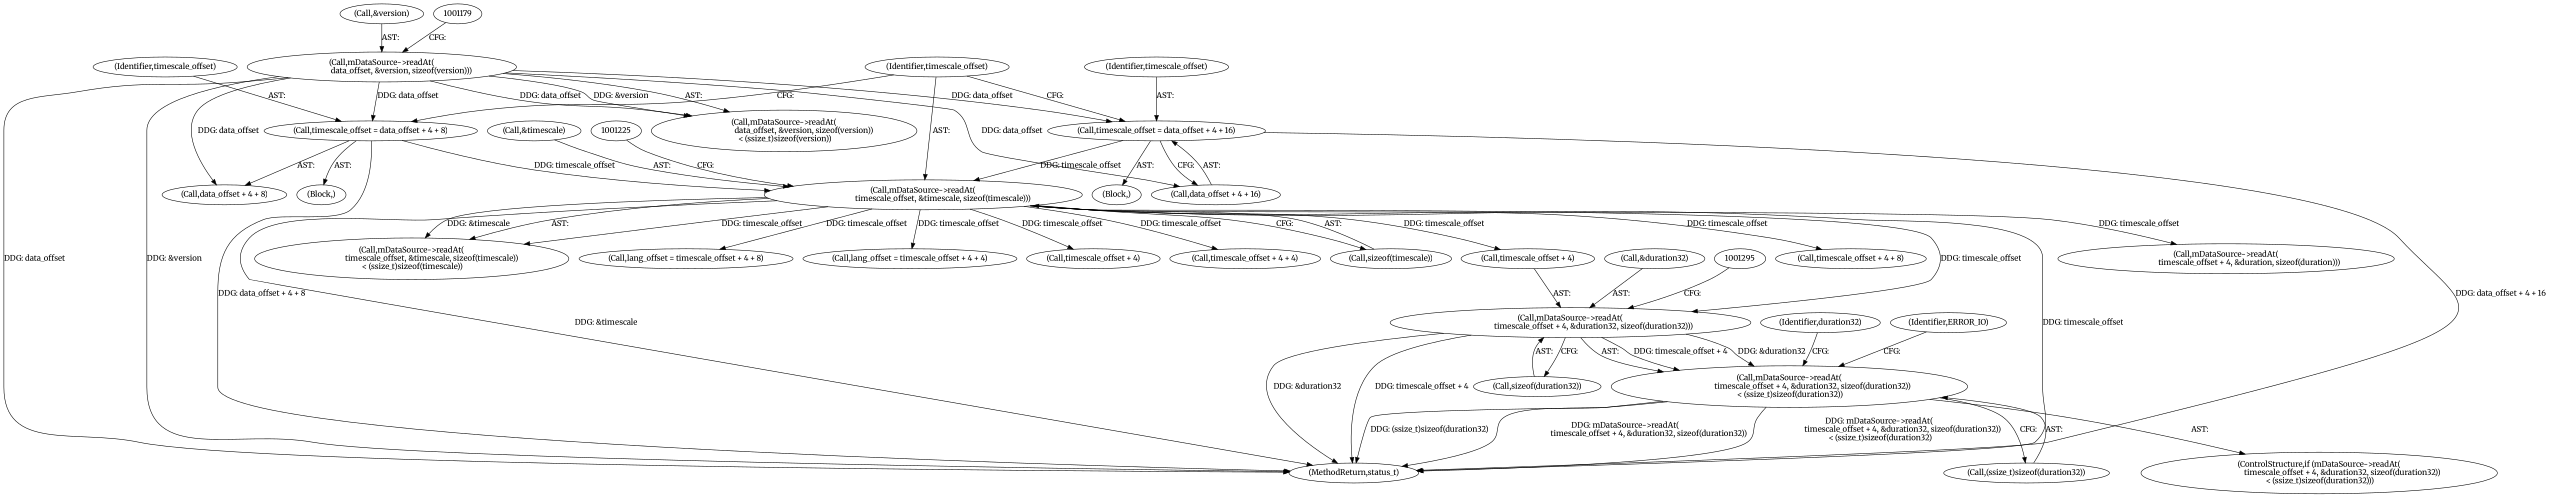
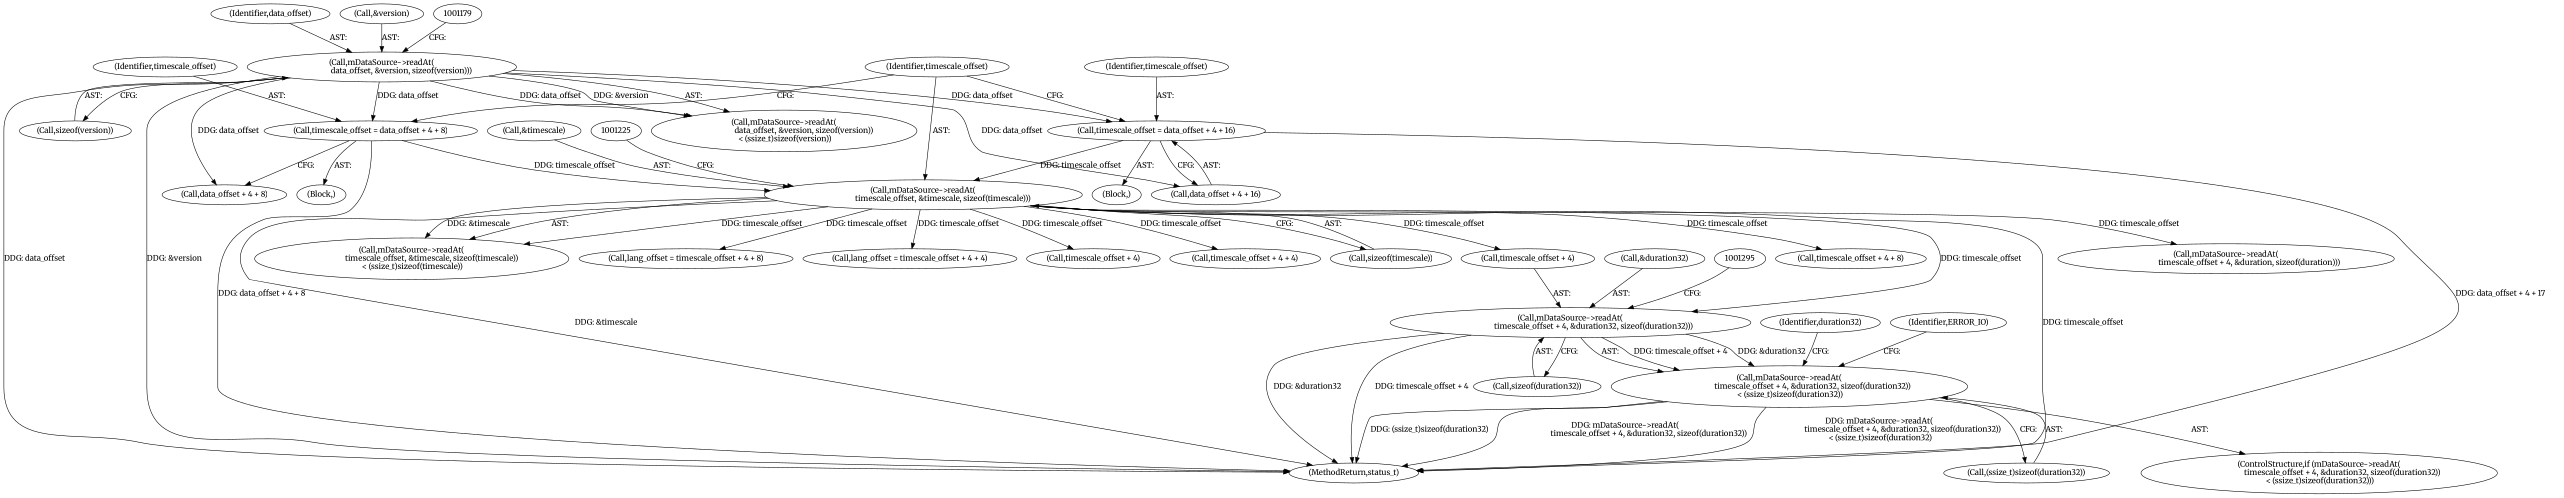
none -> (270, 14)
none -> (75, 131)
(307, 166) -> (307, 166)
(2501, 294) -> (2501, 294)
